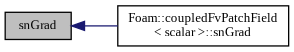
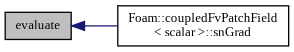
(38, 26) -> (38, 26)
